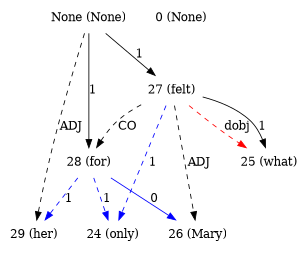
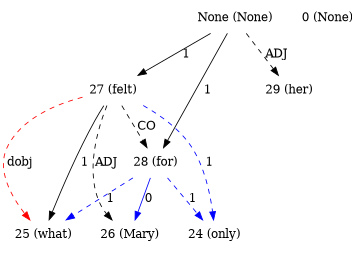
(64, 196) -> (103, 197)
